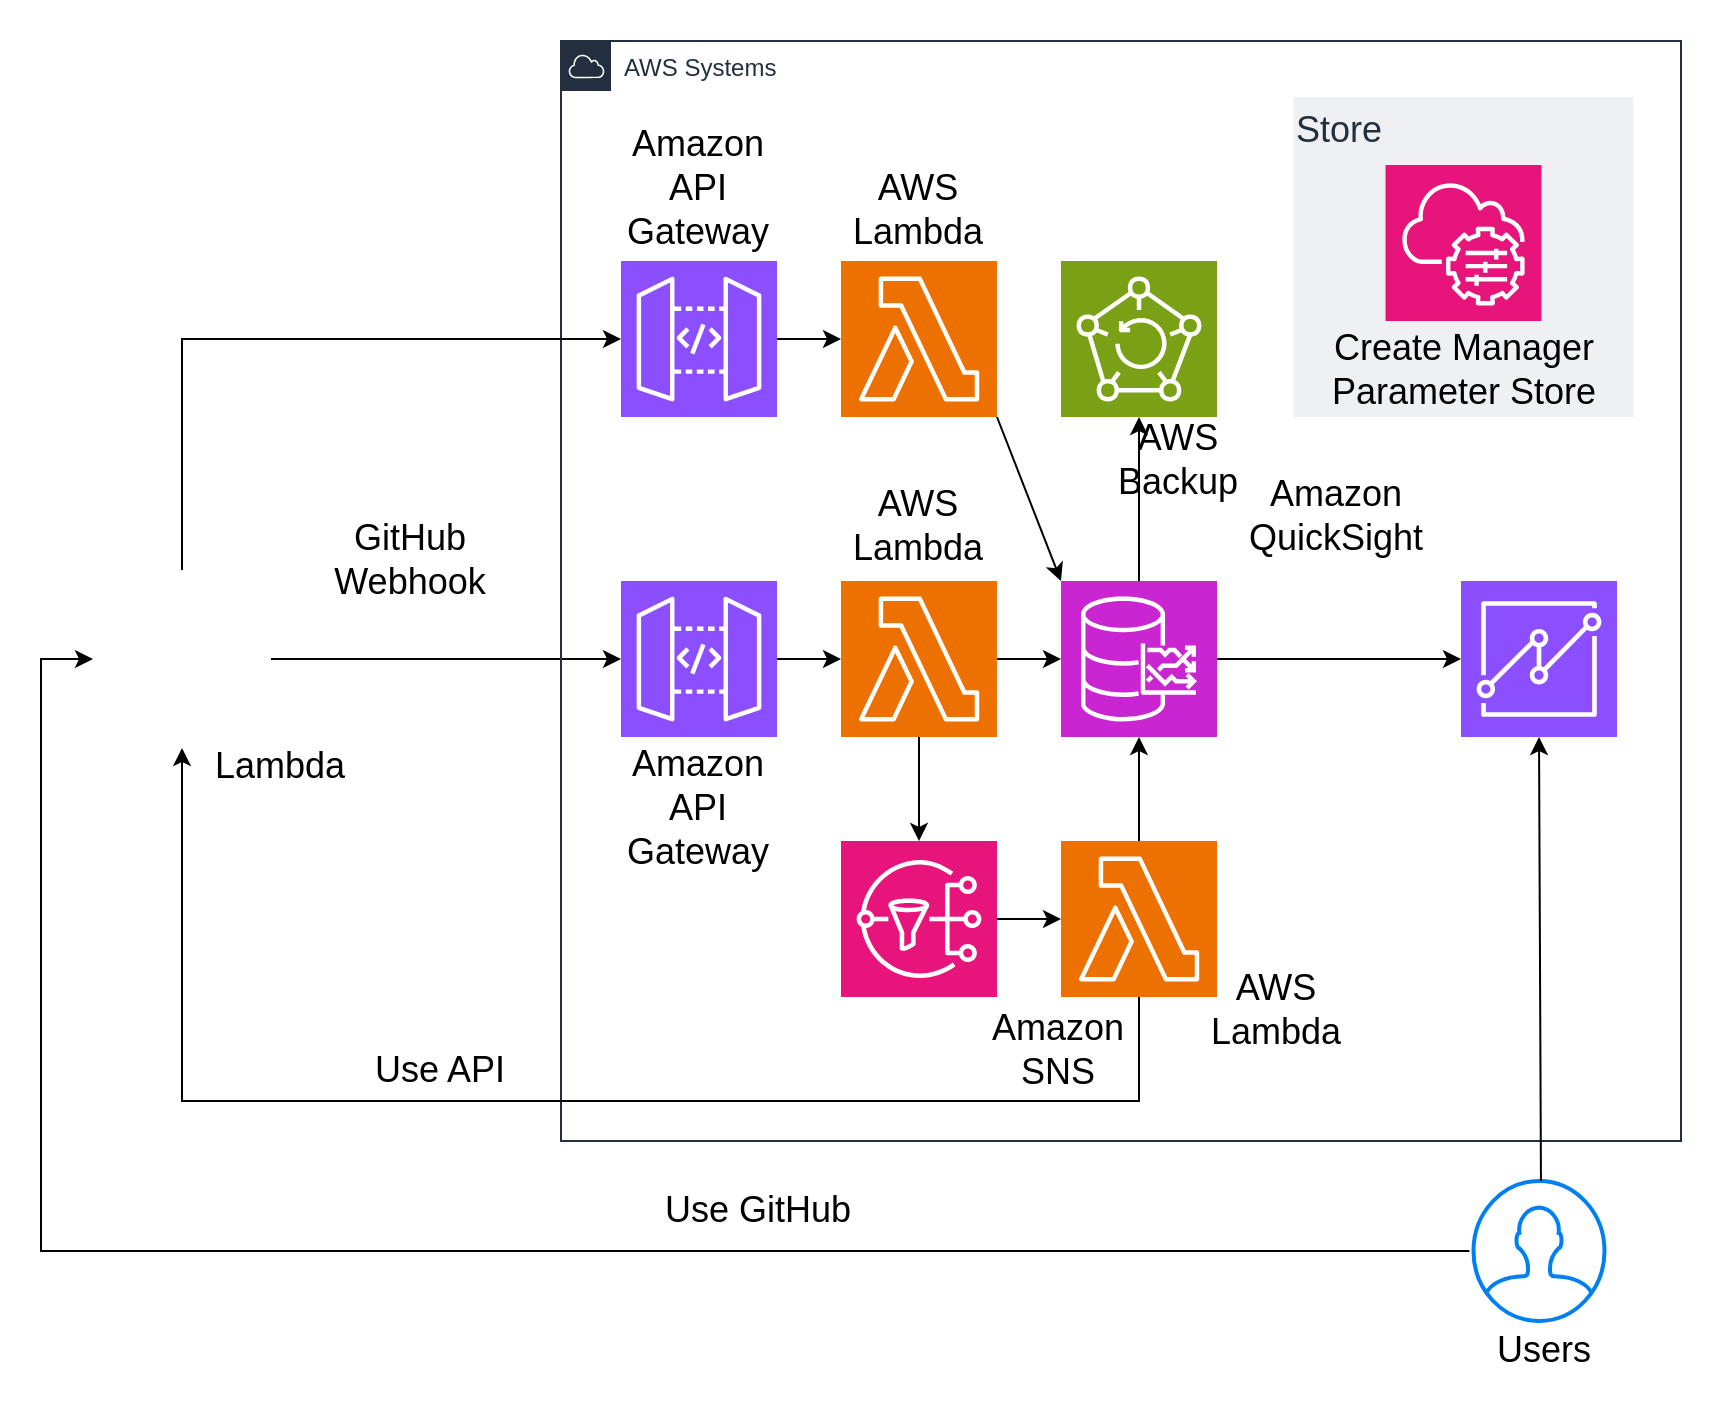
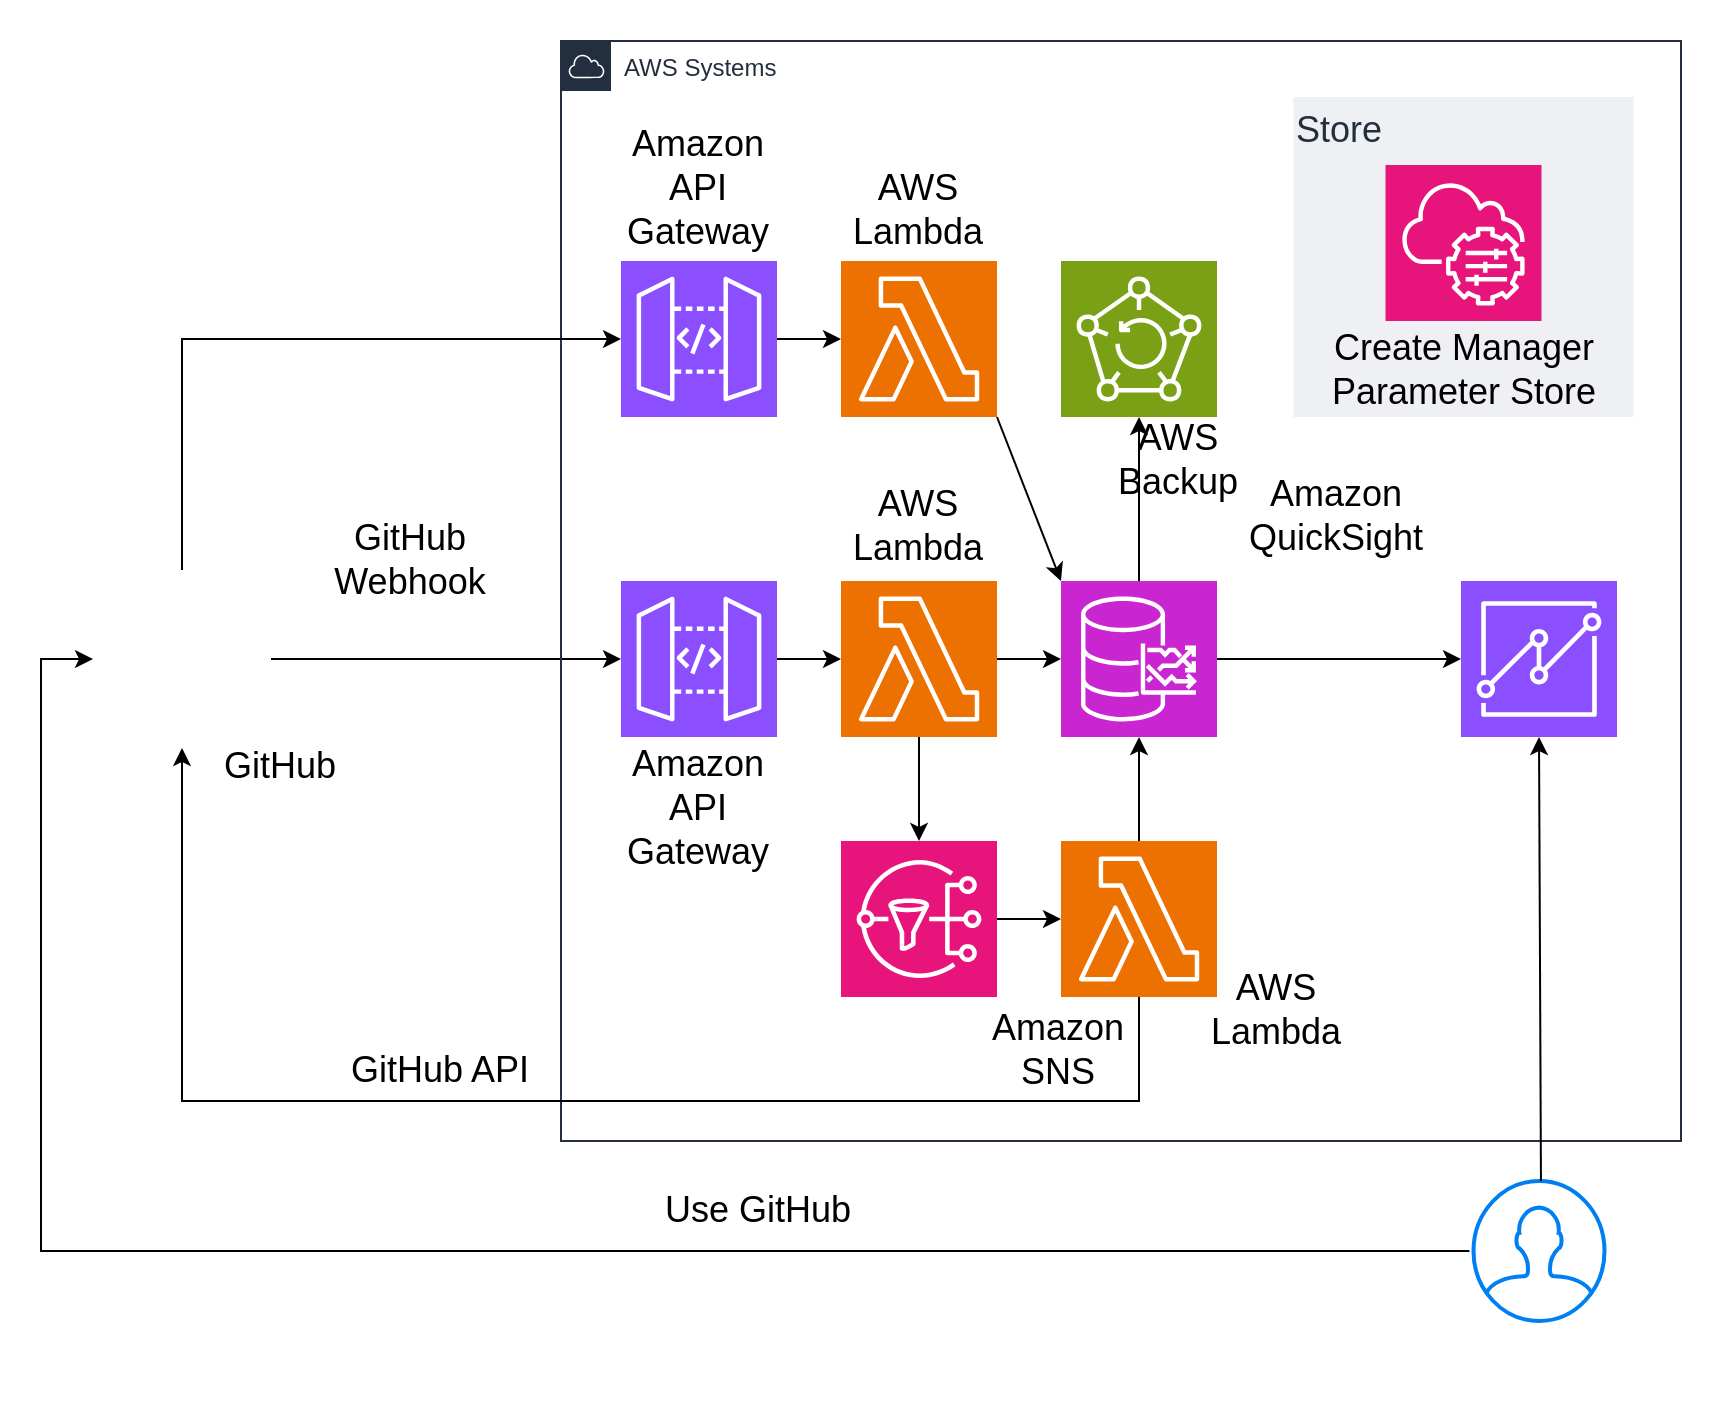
(281, 767) -> (281, 767)
(441, 1071) -> (441, 1071)
(1545, 1351) -> none
